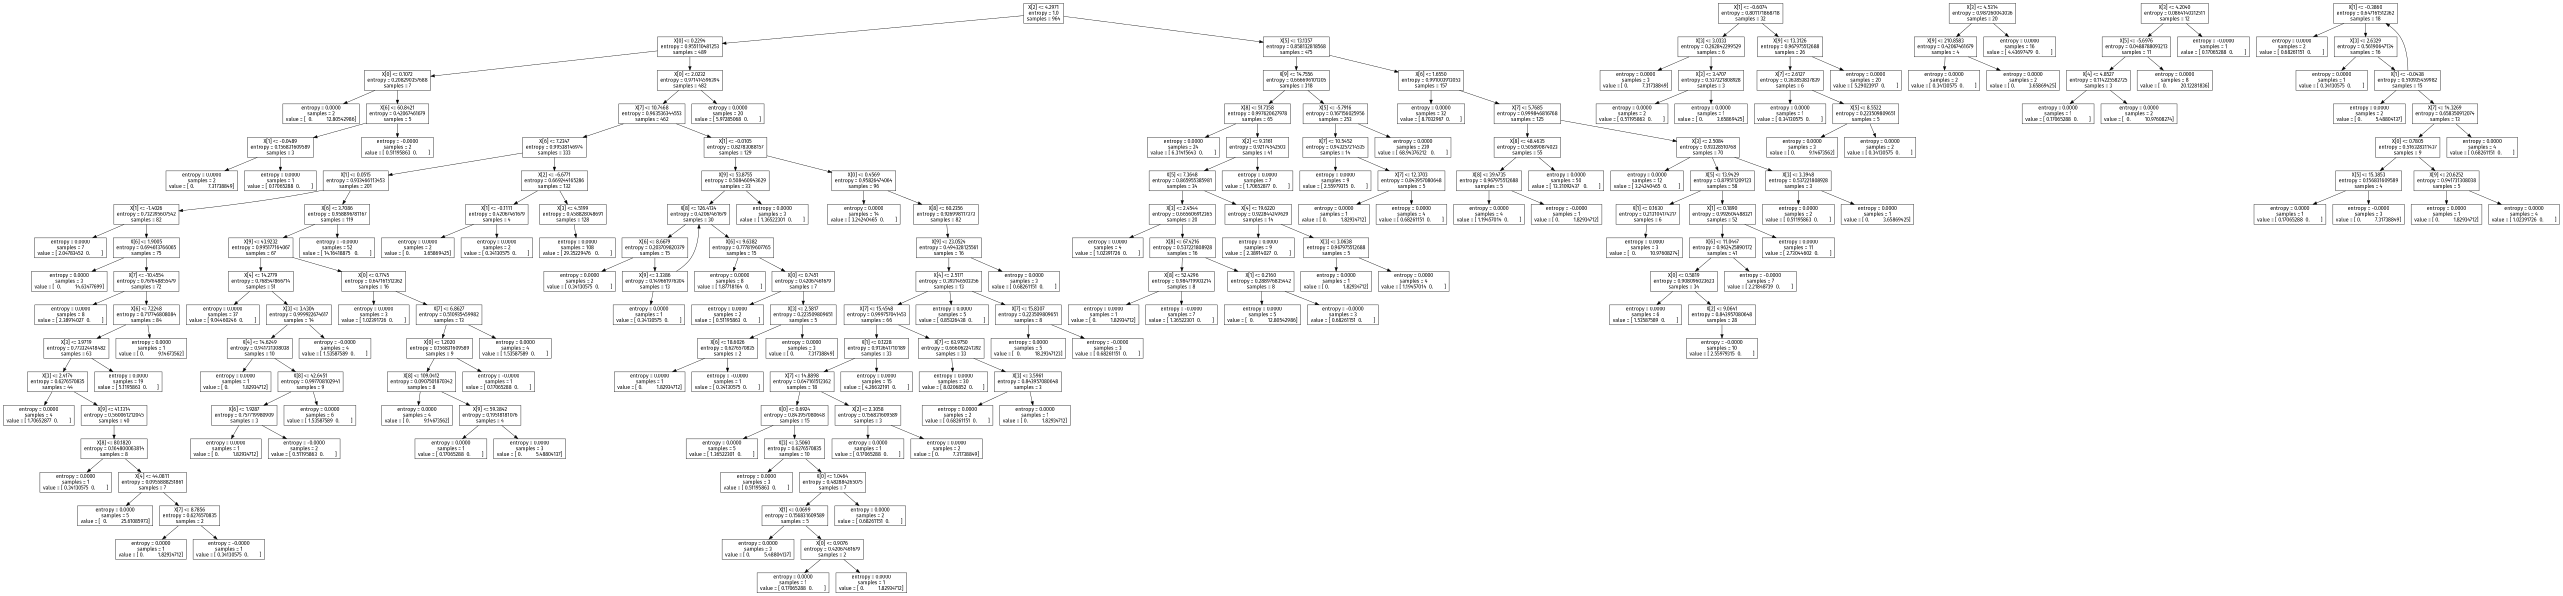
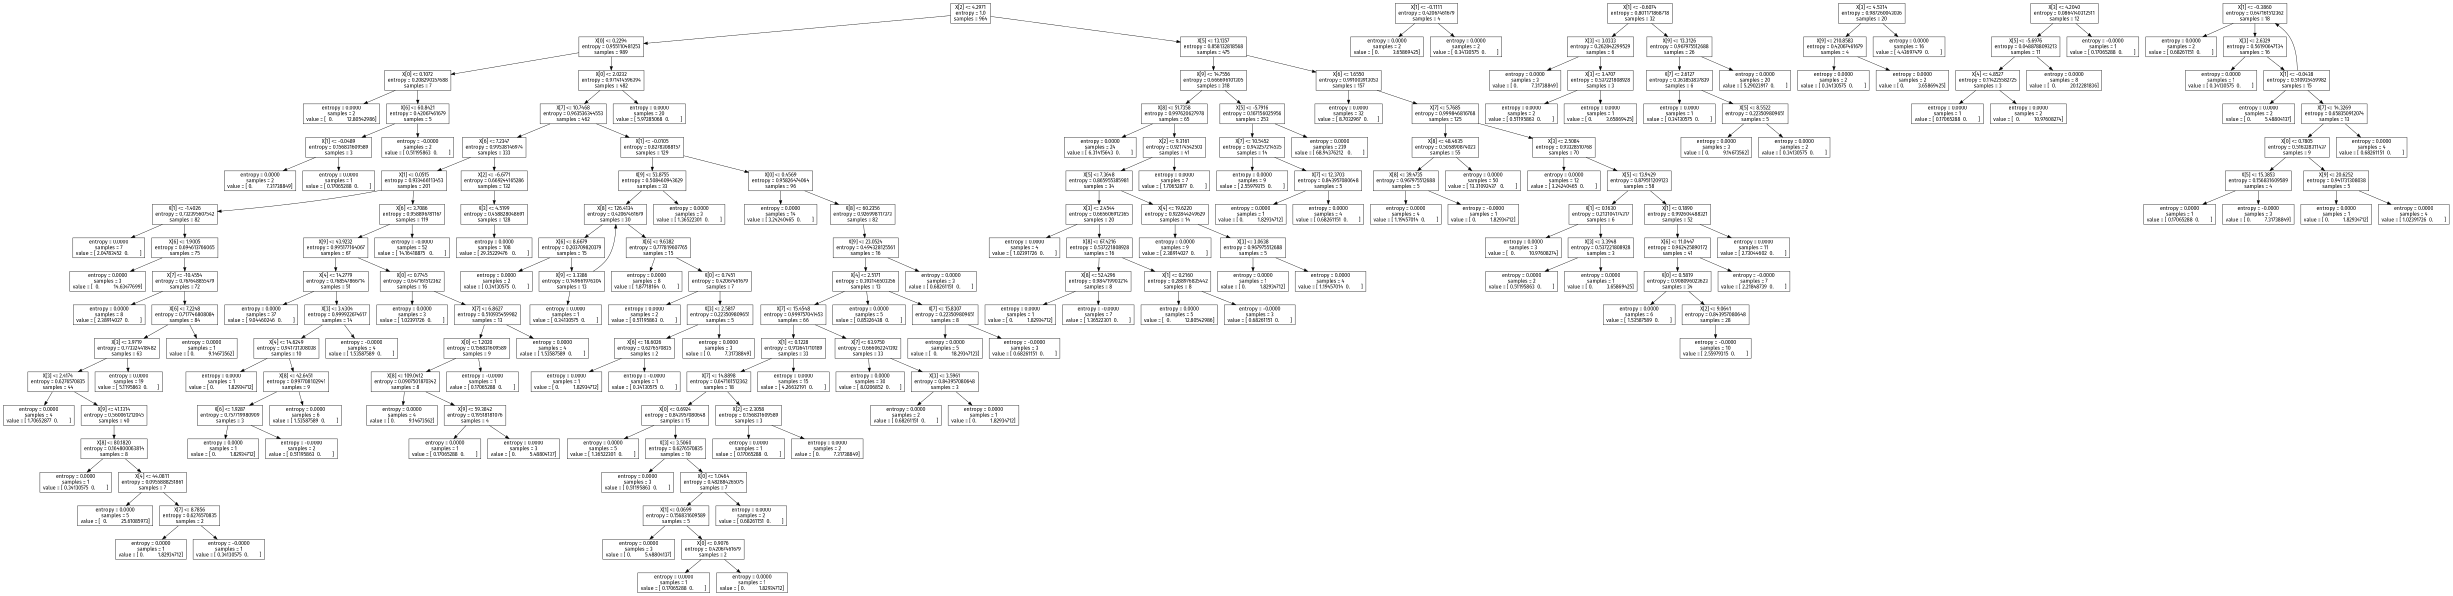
(690, 47) -> (611, 47)
(1751, 163) -> (1601, 229)
(527, 197) -> none
